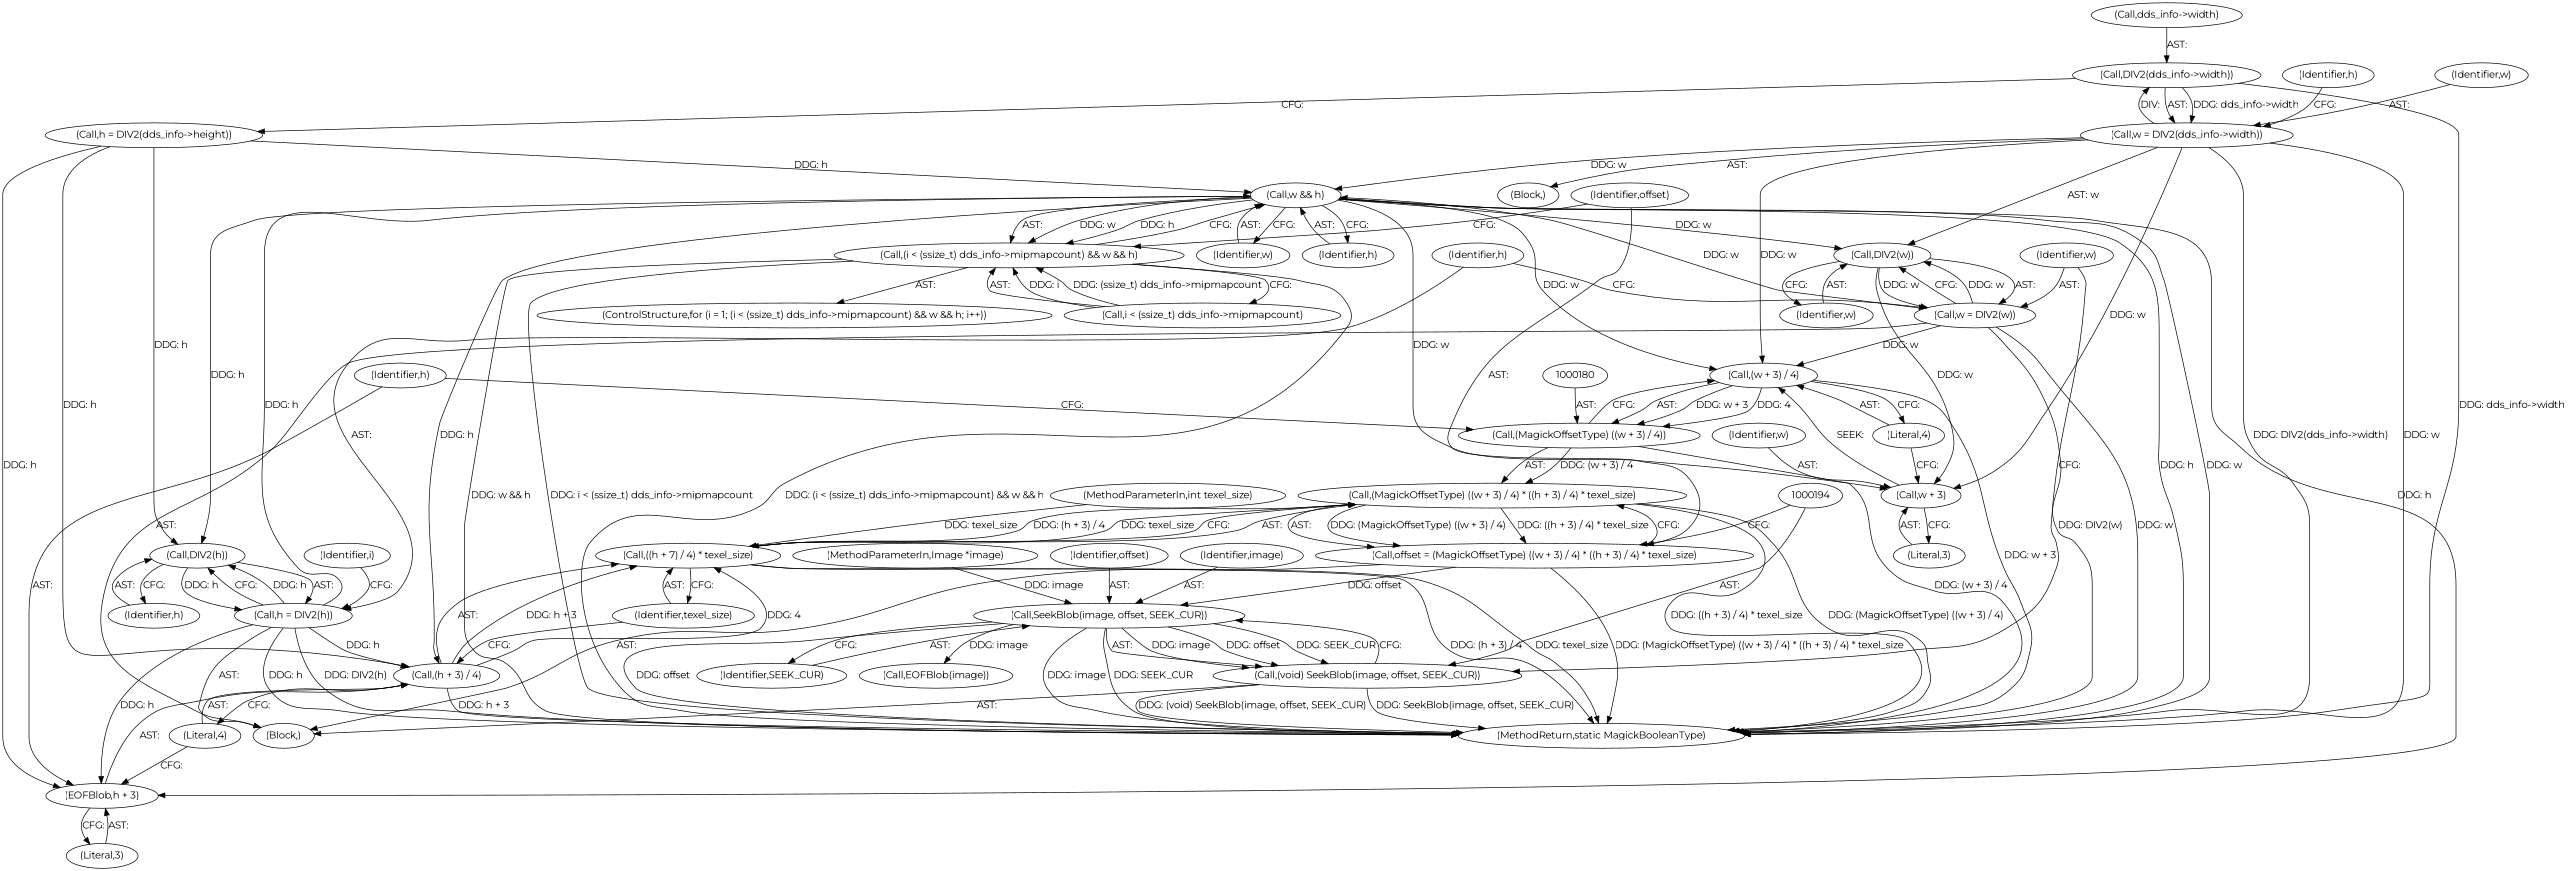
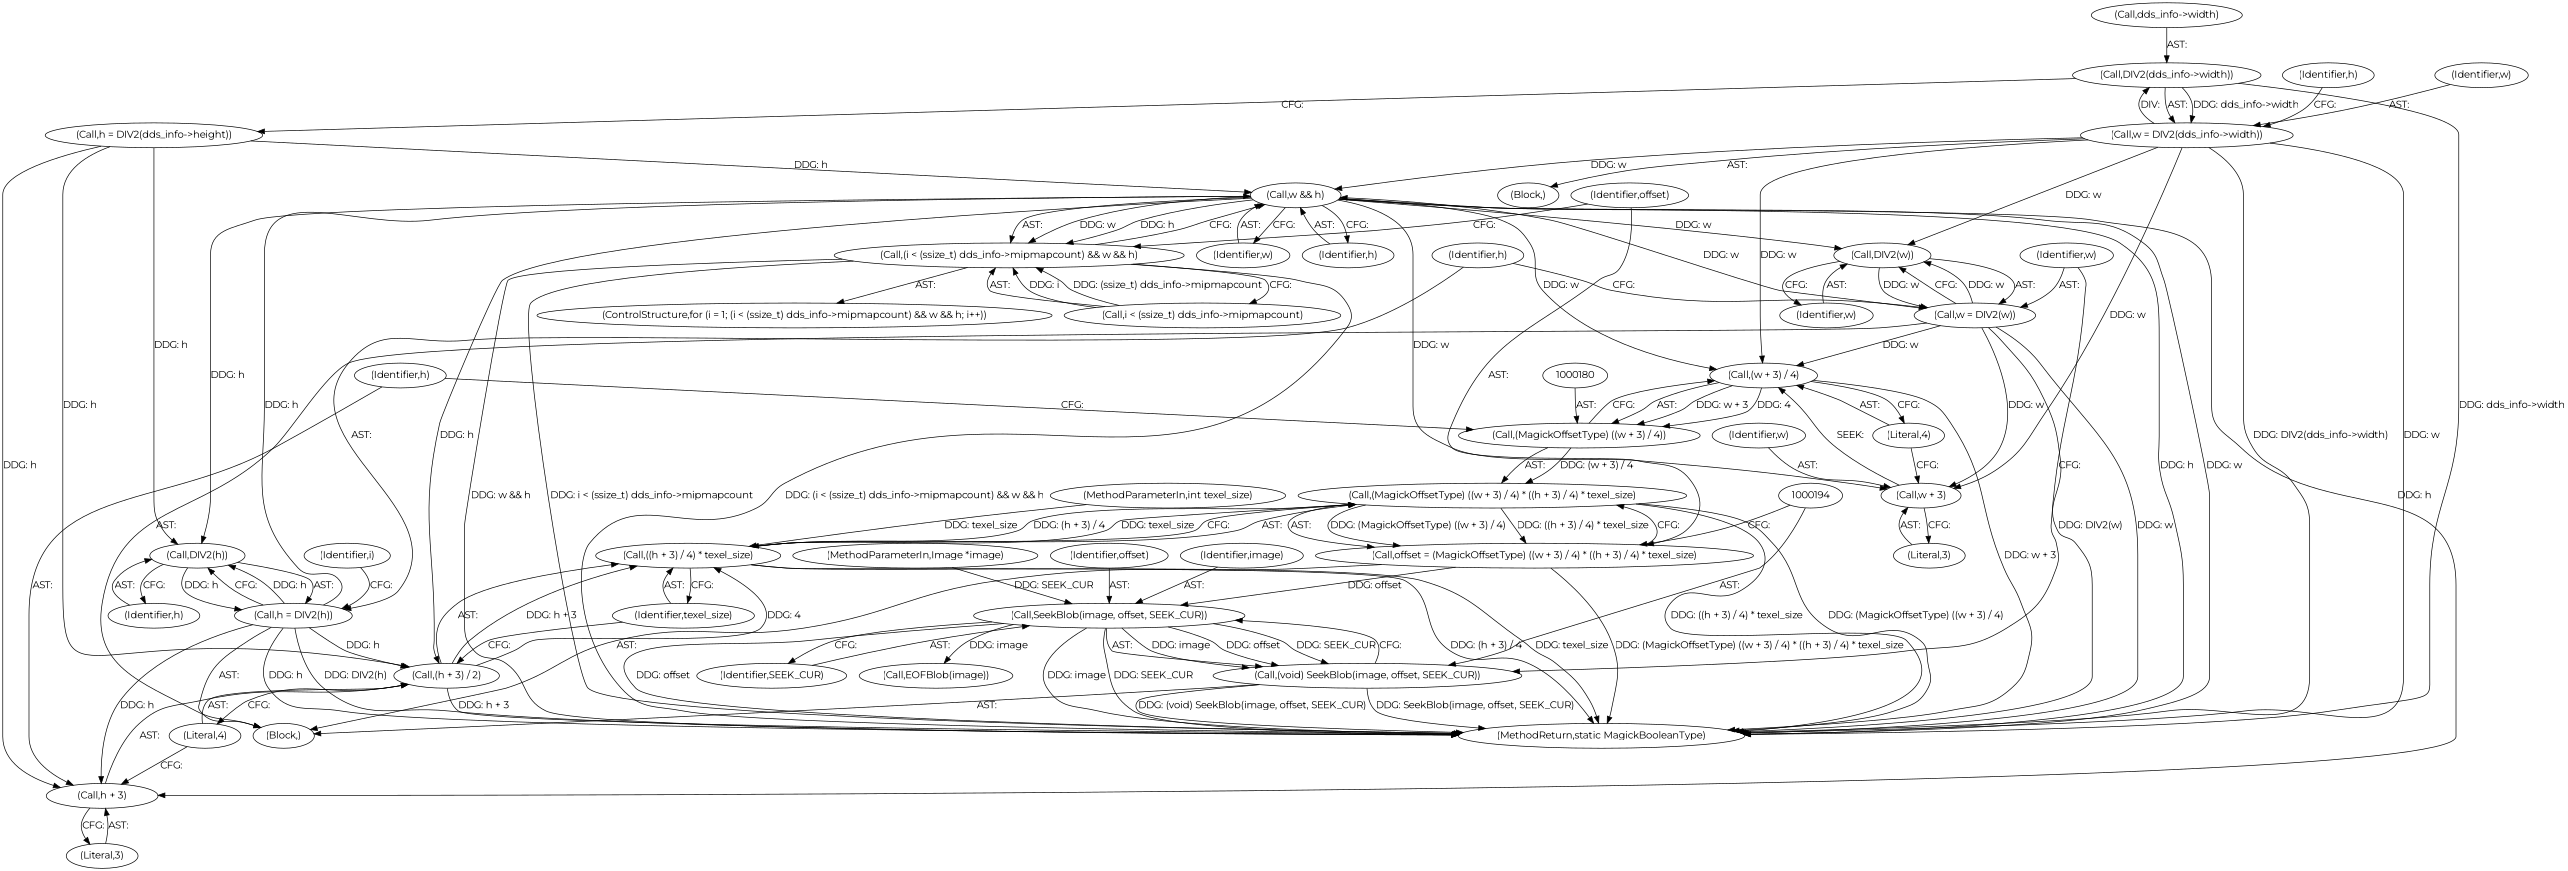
(2083, 195) -> (2083, 195)
(1925, 371) -> (2008, 415)
(688, 556) -> (688, 556)
(1054, 586) -> (1054, 586)
(1964, 593) -> none
(447, 676) -> (447, 676)
(102, 796) -> (102, 796)
